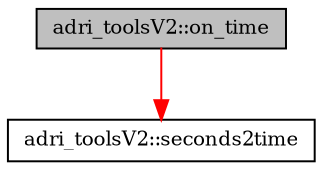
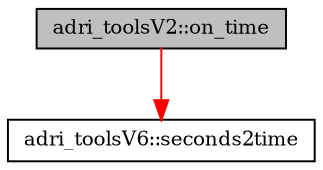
(161, 141) -> (161, 141)
